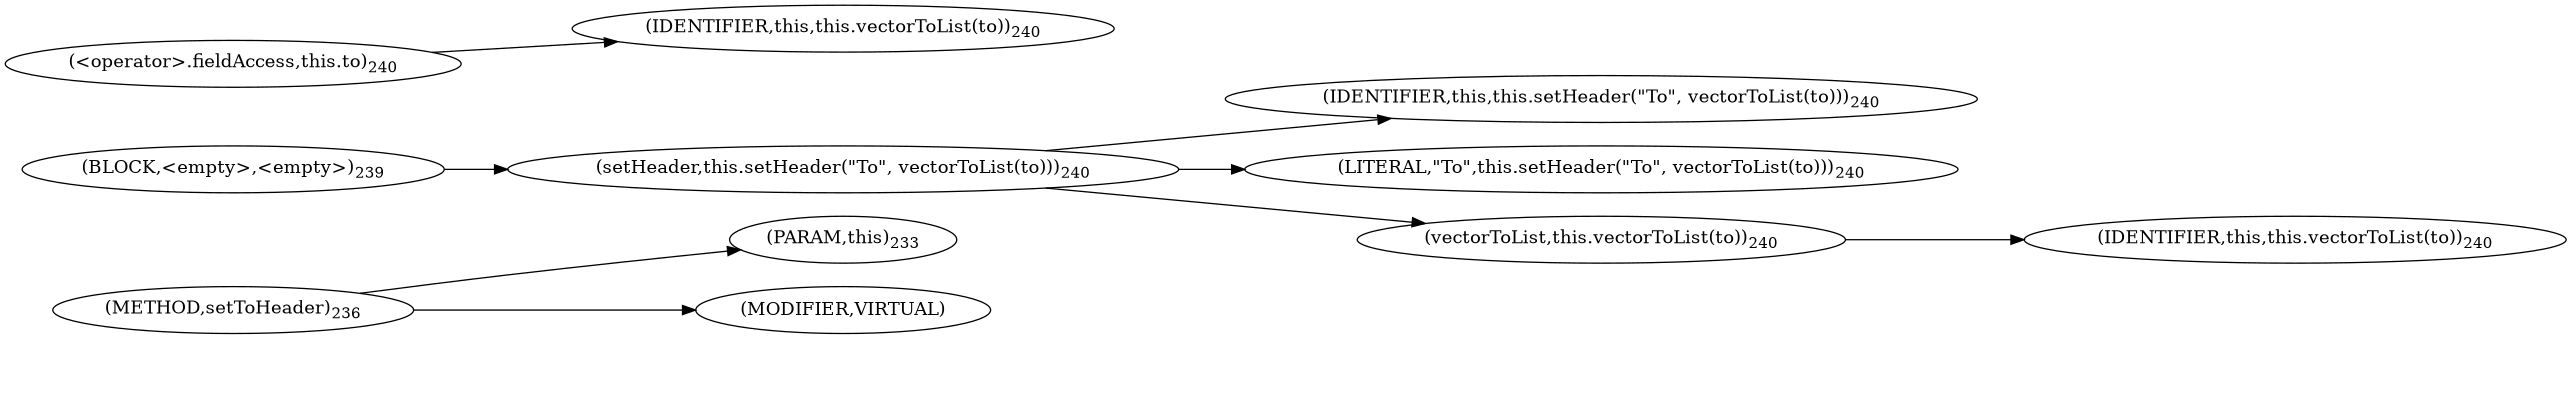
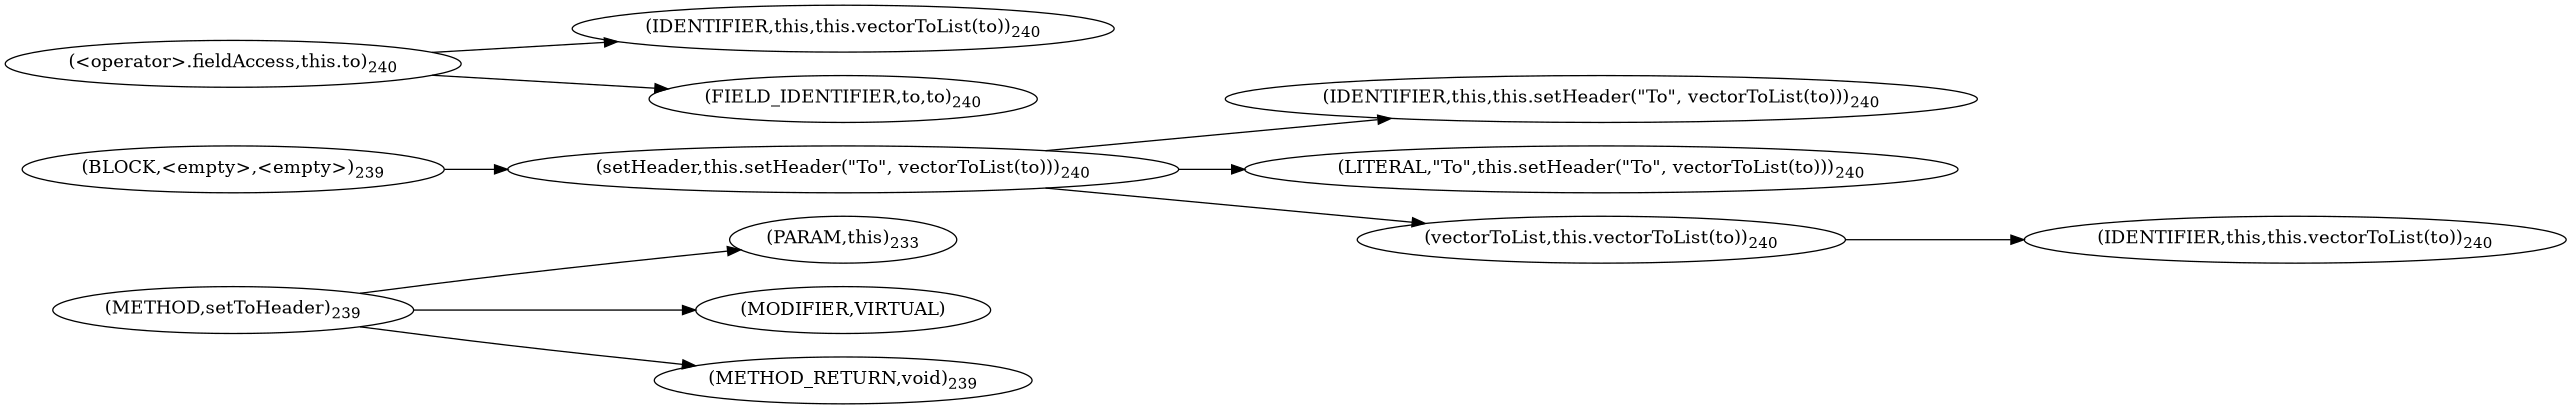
none -> (843, 99)
(347, 308) -> (347, 308)
none -> (843, 380)
